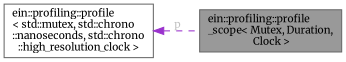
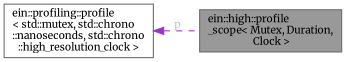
(271, 31) -> (271, 31)
